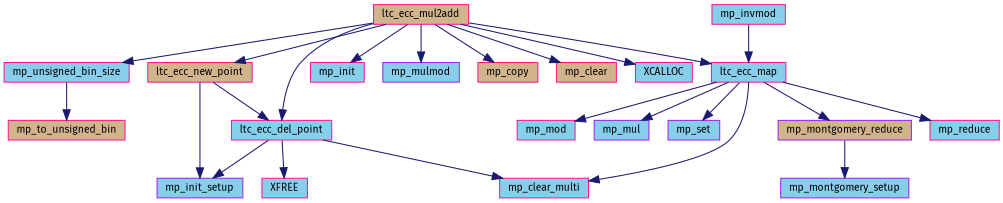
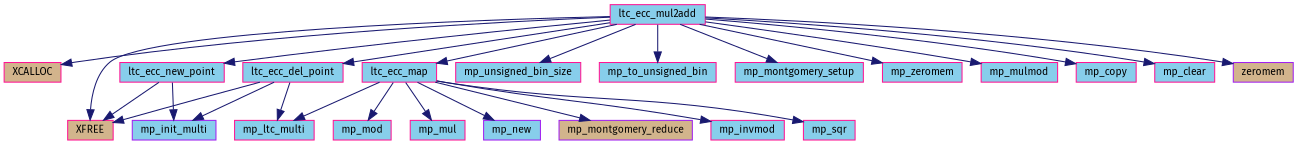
(421, 14) -> (658, 14)
none -> (263, 34)
(749, 38) -> (602, 105)
(200, 72) -> (172, 72)
(337, 72) -> (922, 72)
(421, 72) -> (1019, 72)
(508, 72) -> (1106, 72)
(586, 72) -> (1185, 72)
(664, 72) -> (33, 72)
none -> (1263, 72)
(67, 96) -> (658, 38)
(236, 98) -> (136, 98)
(67, 130) -> (658, 72)
(622, 130) -> (438, 130)
(694, 130) -> (512, 130)
(965, 130) -> (829, 130)
(845, 154) -> (724, 41)
(200, 188) -> (174, 130)
(285, 188) -> (90, 130)
(544, 188) -> (274, 130)
(845, 188) -> (799, 72)
